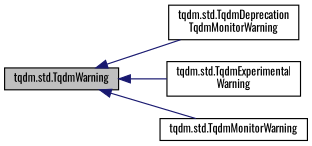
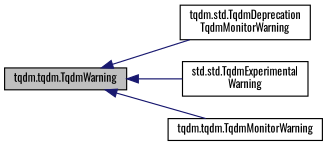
(62, 79) -> (66, 79)
(234, 79) -> (245, 79)
(234, 130) -> (245, 130)
